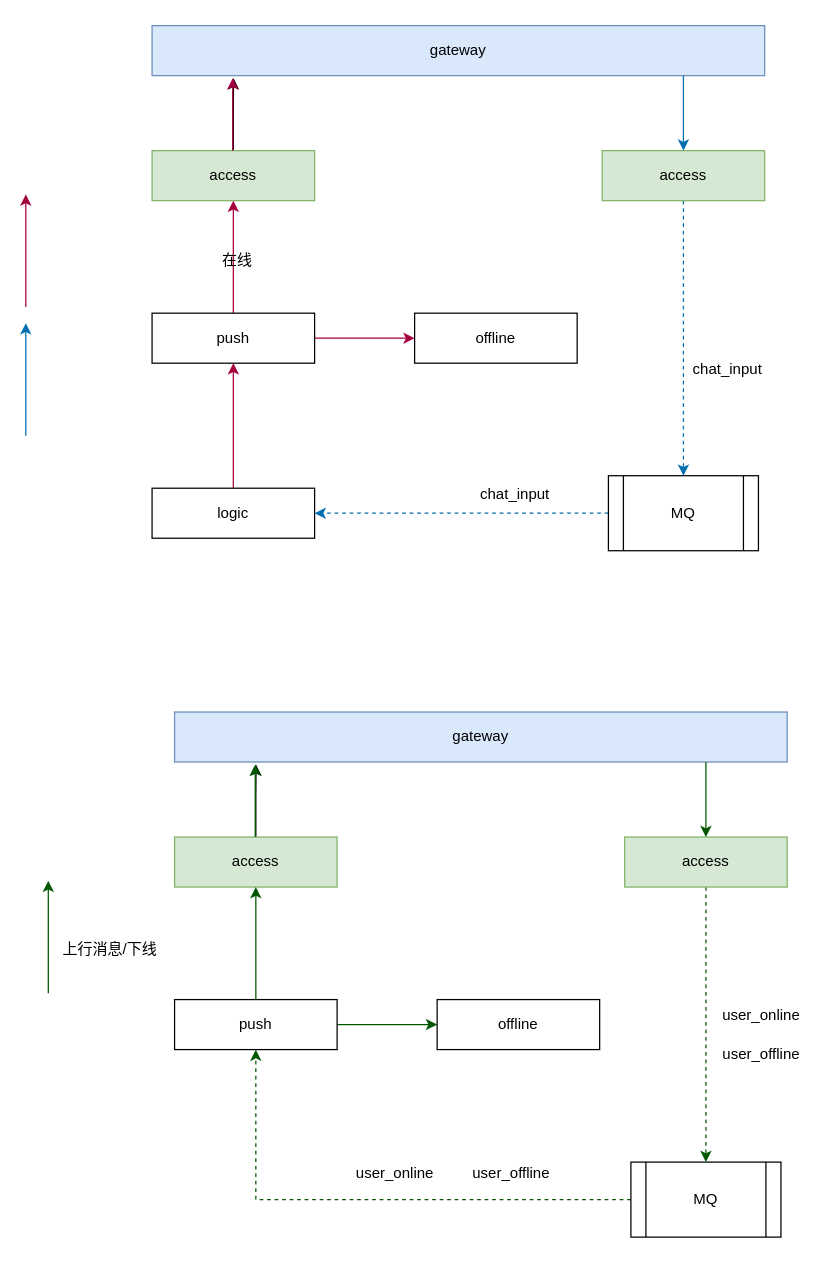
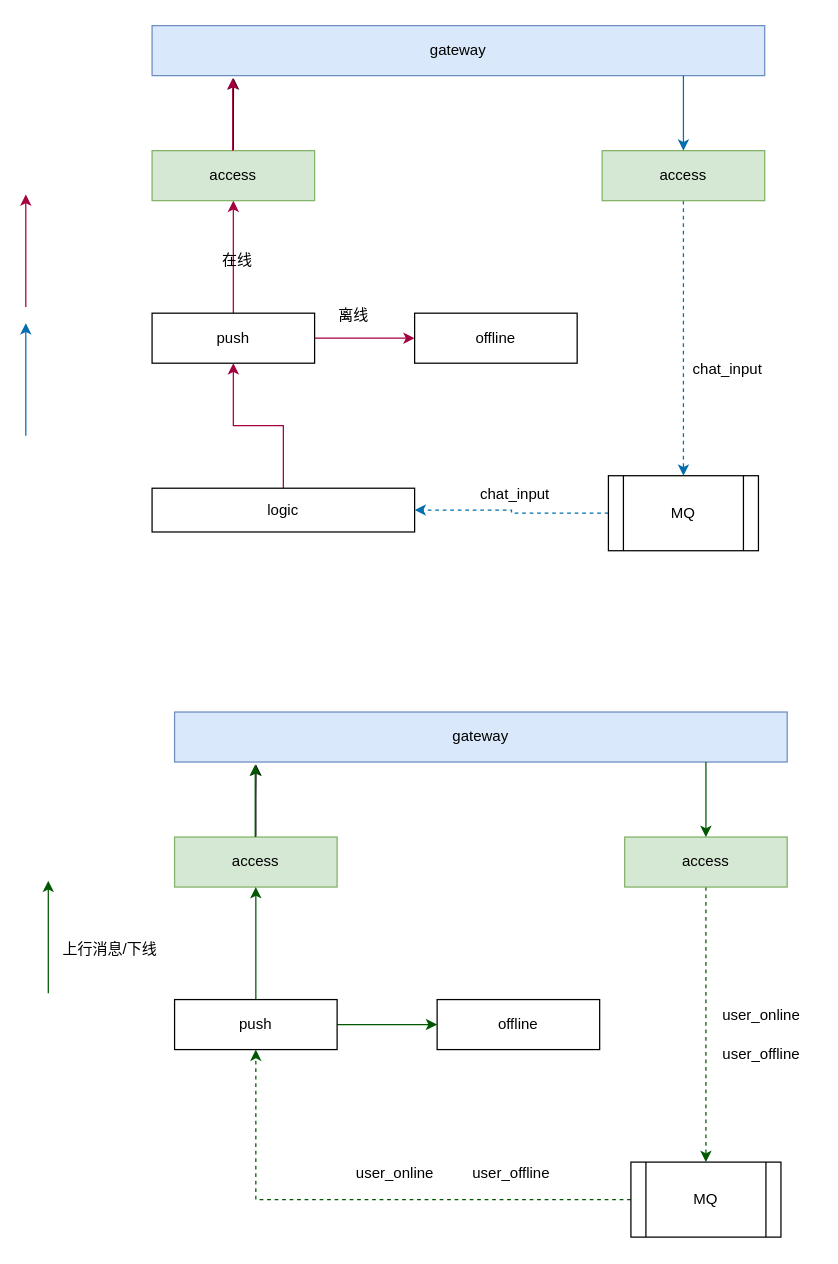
none -> (353, 316)
(233, 513) -> (283, 510)
